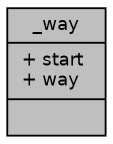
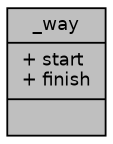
(51, 80) -> (56, 80)
